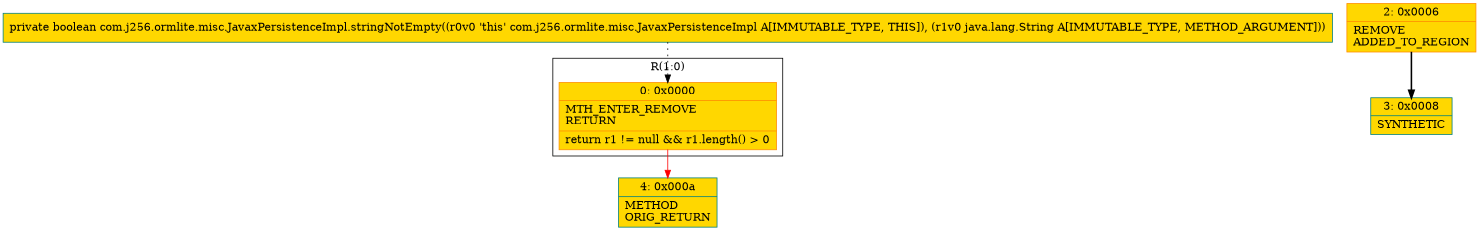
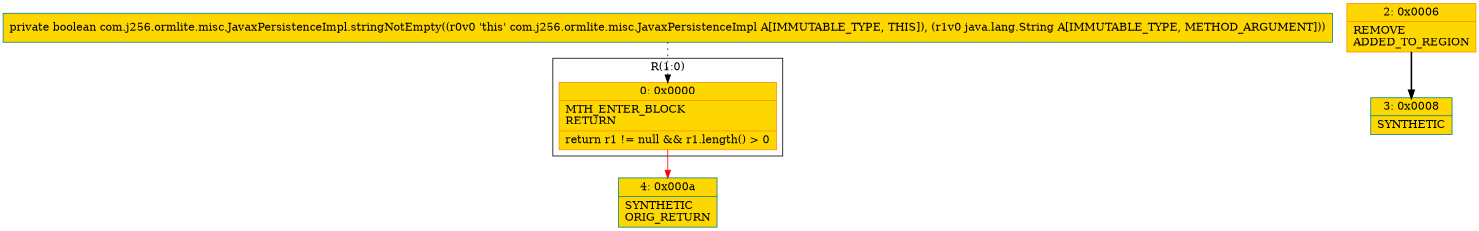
(631, 109) -> (626, 109)
(652, 206) -> (659, 206)
